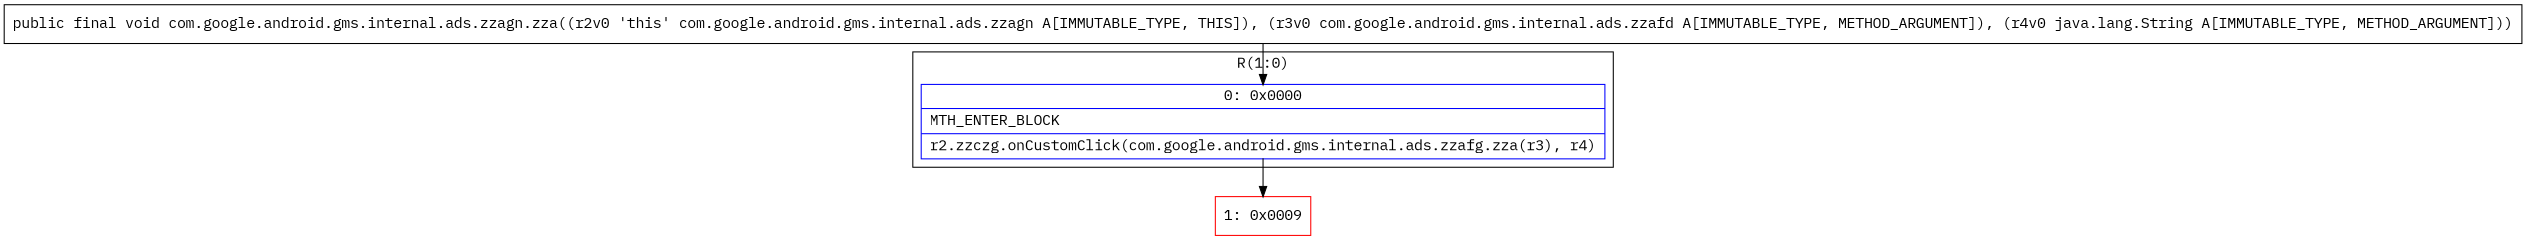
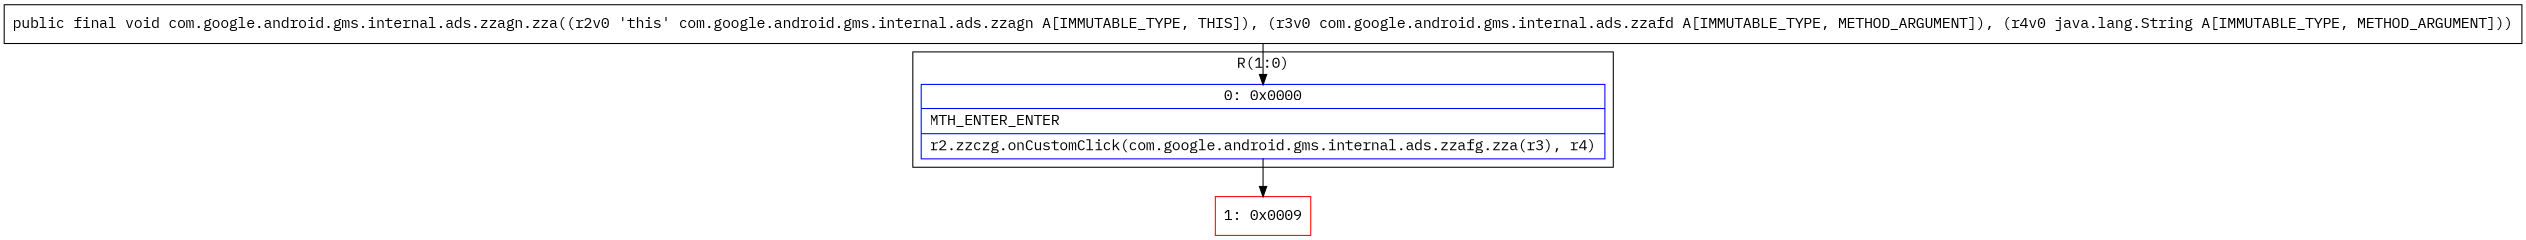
(995, 121) -> (995, 121)
